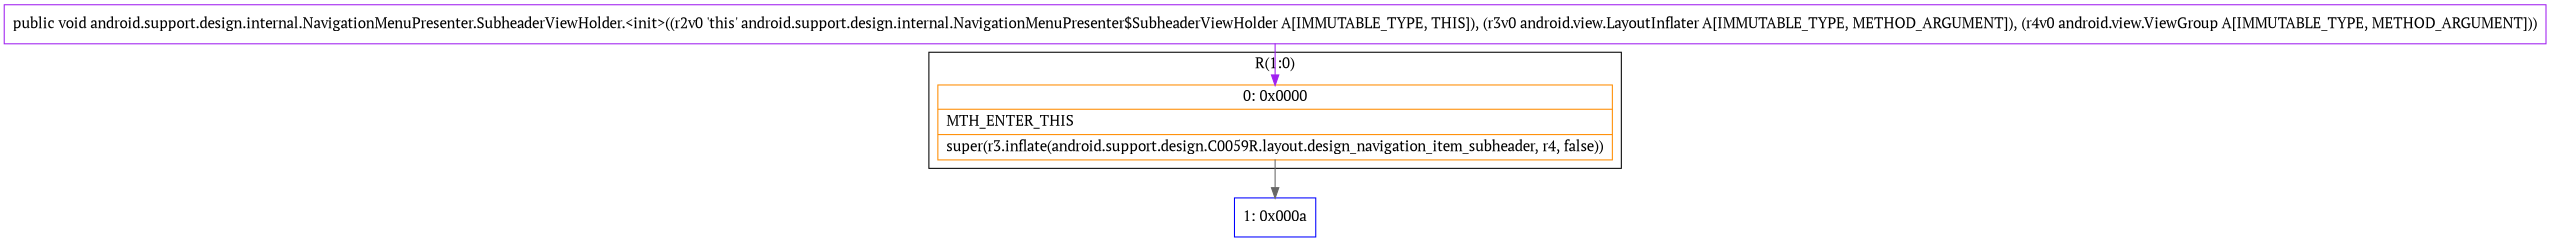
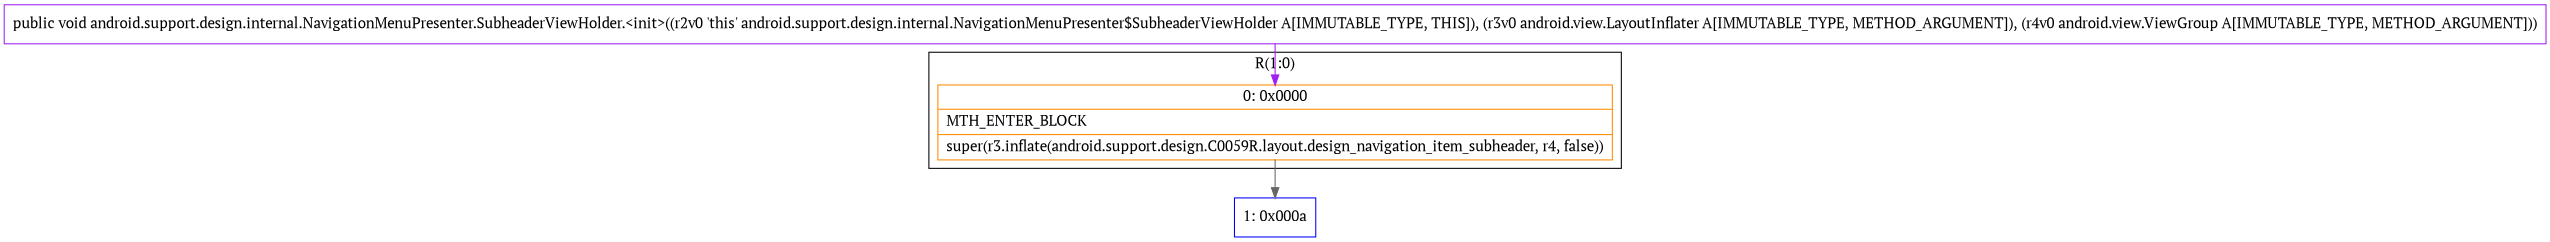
(1010, 121) -> (1016, 121)
